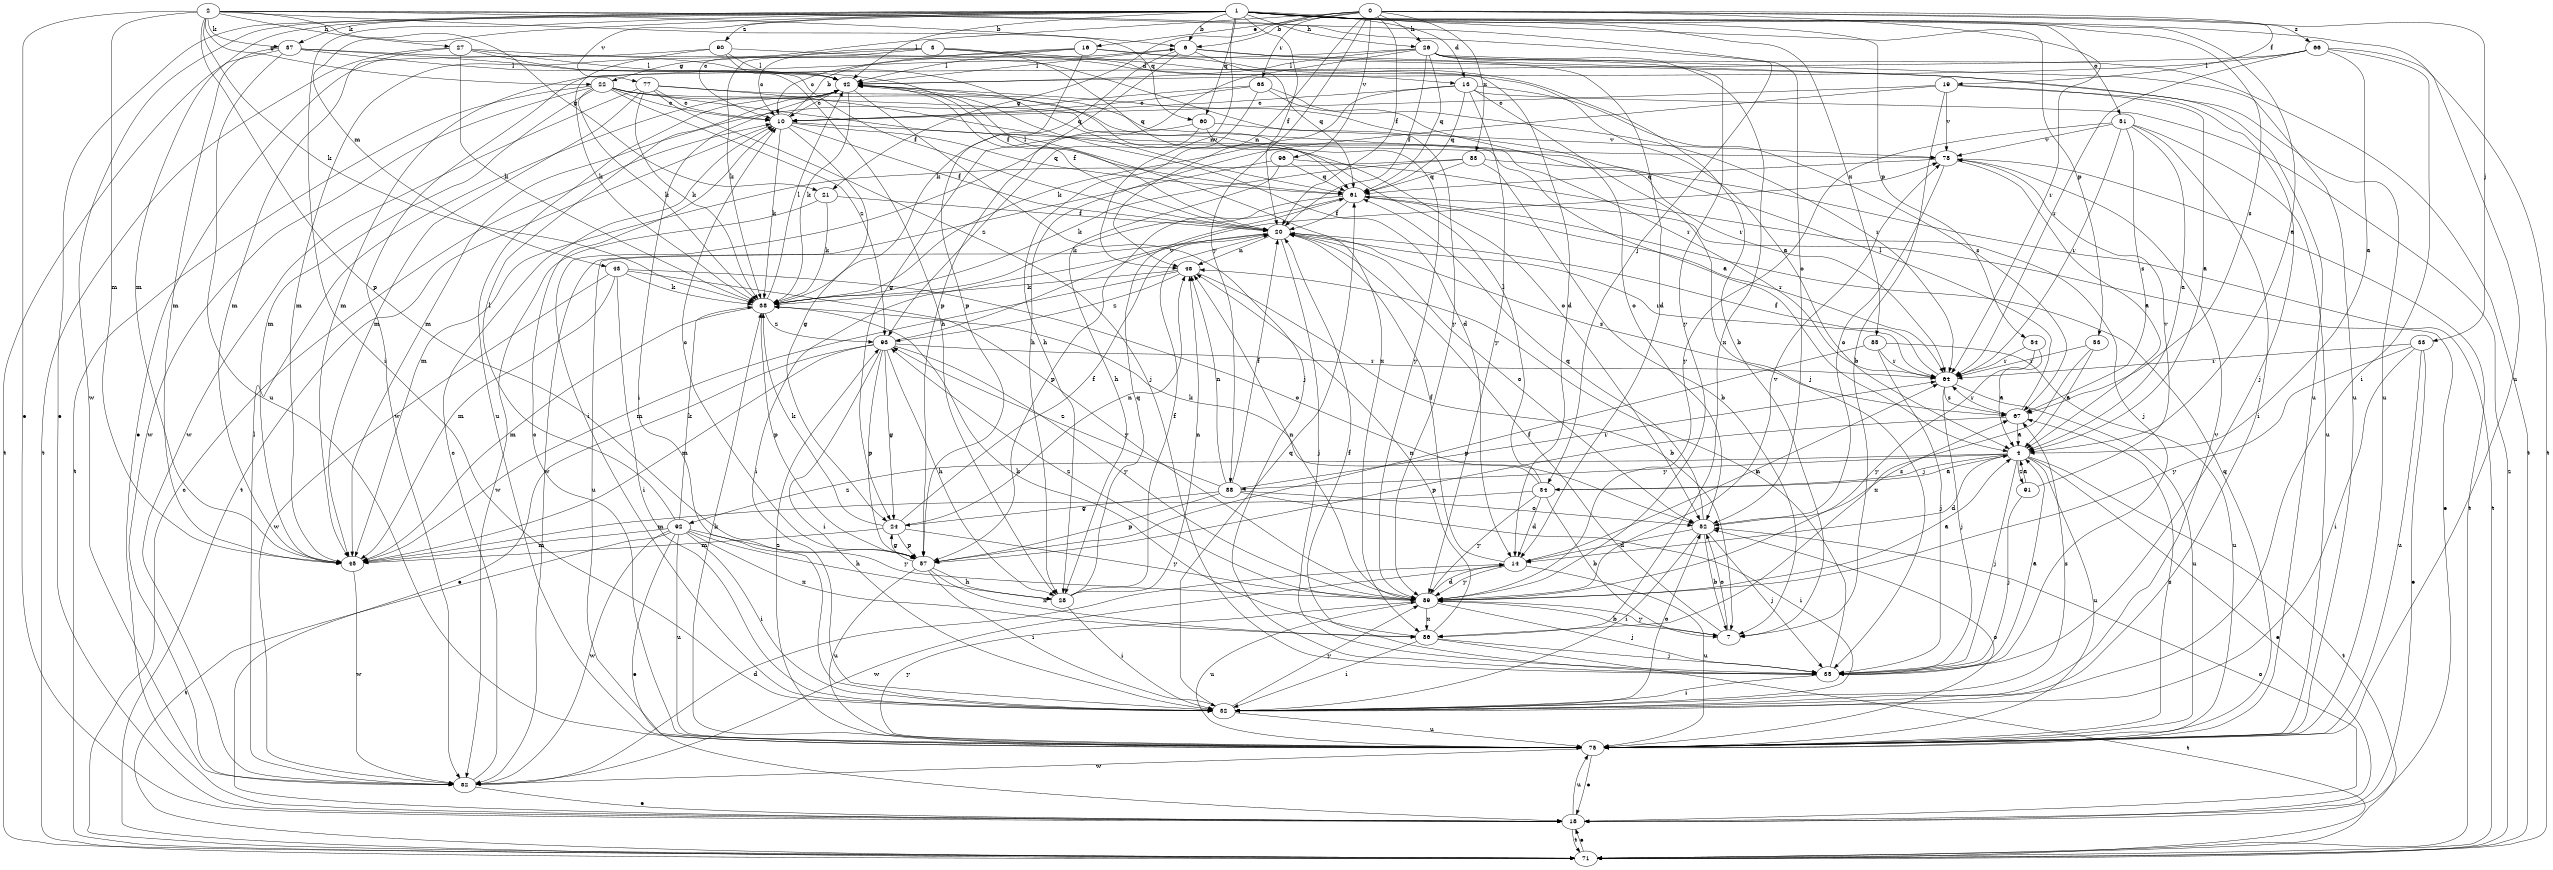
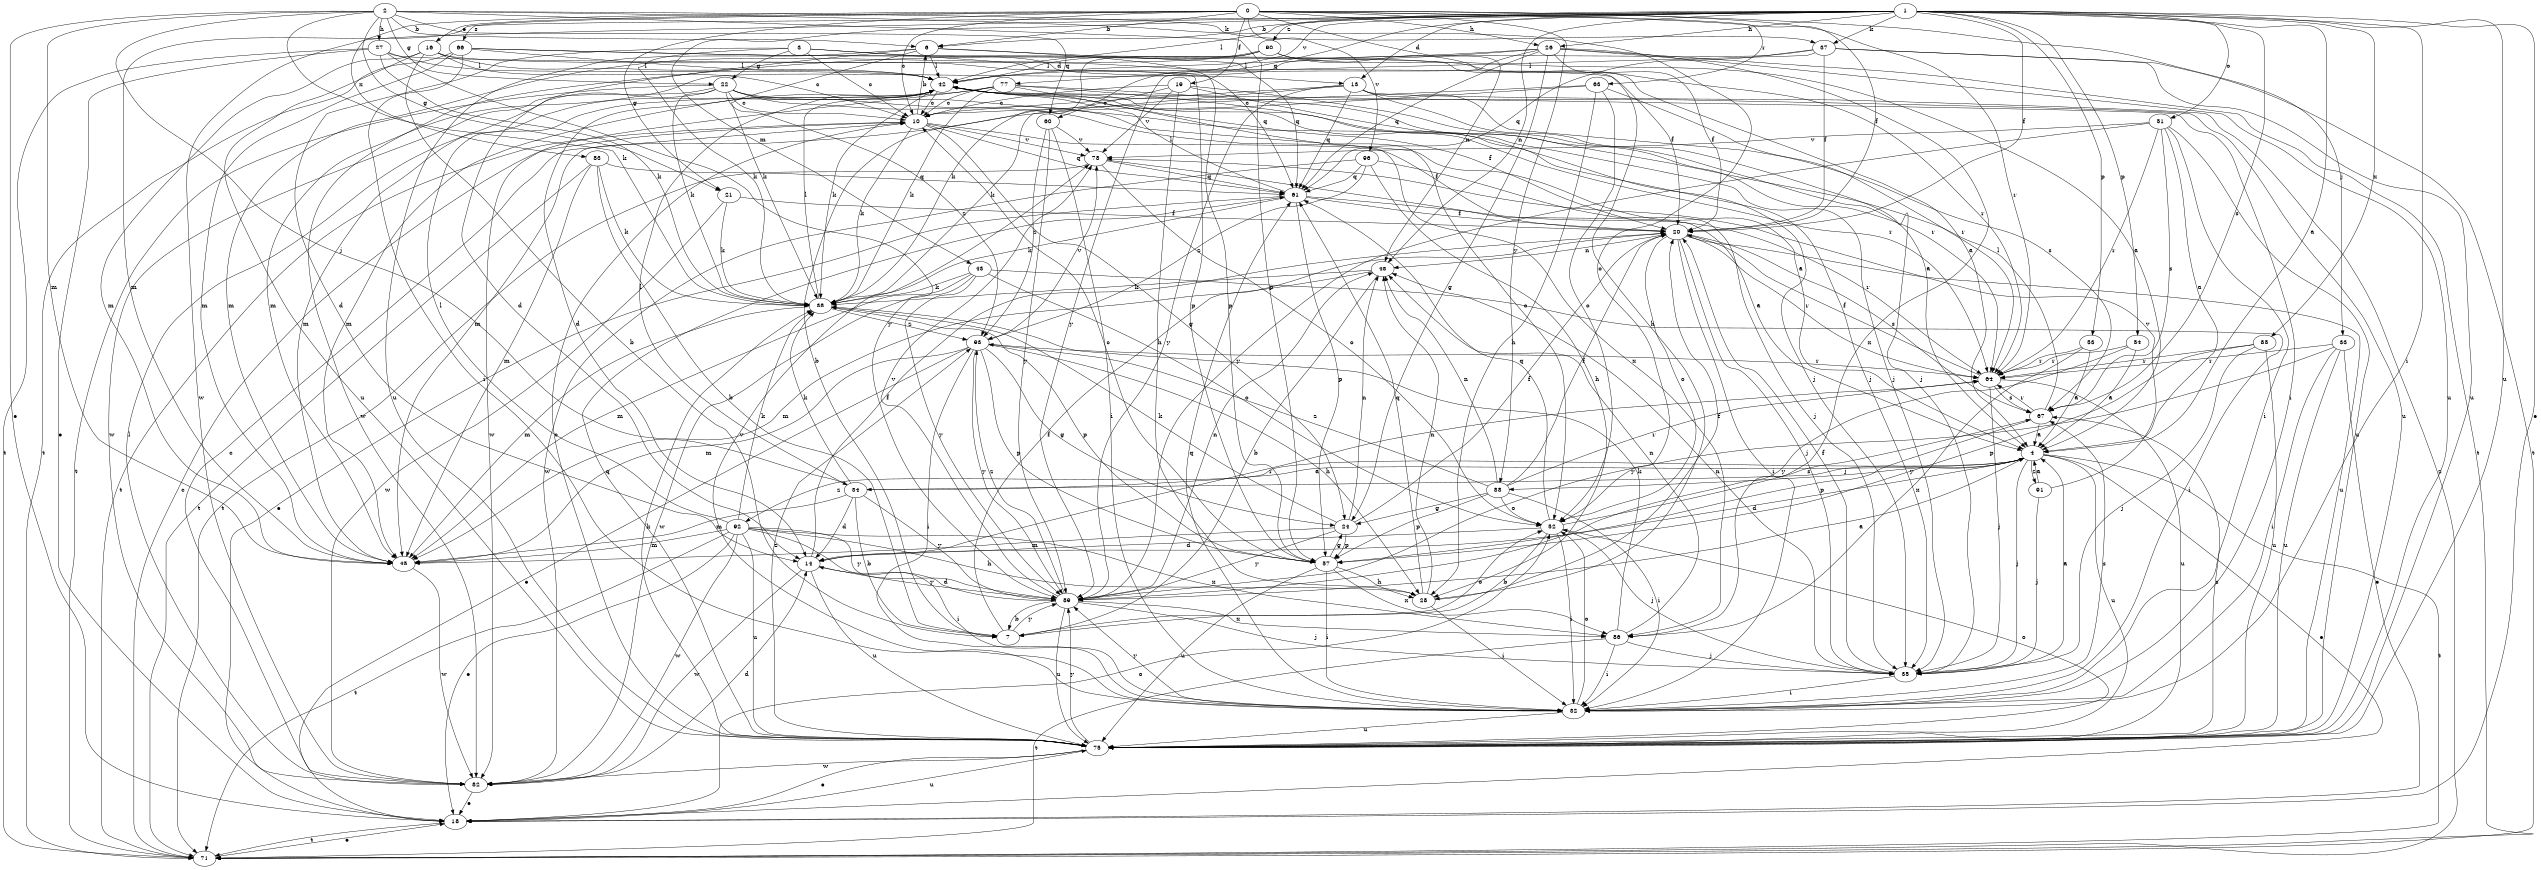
(1049, 315) -> (1184, 256)
